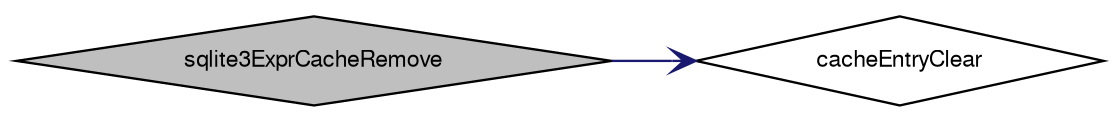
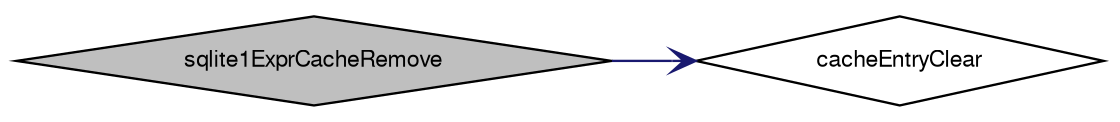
(314, 61) -> (314, 61)
